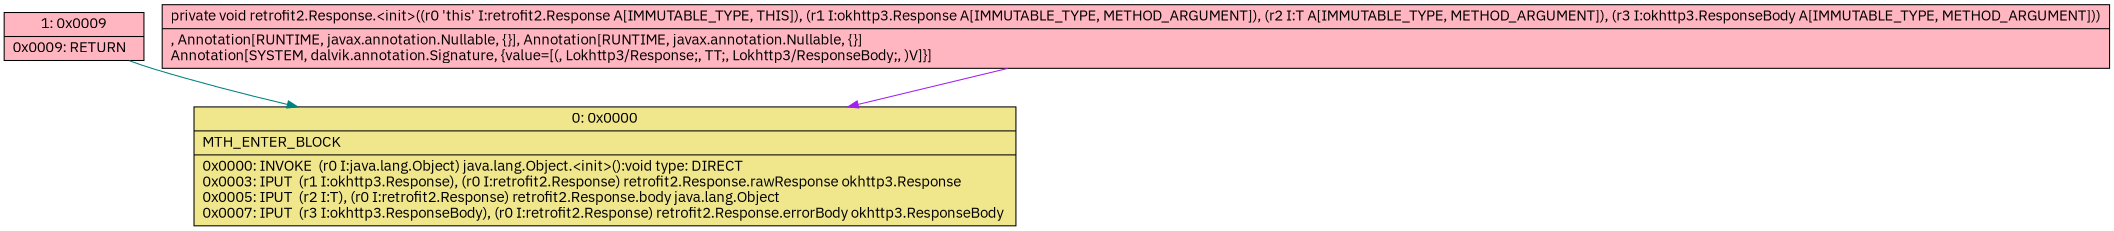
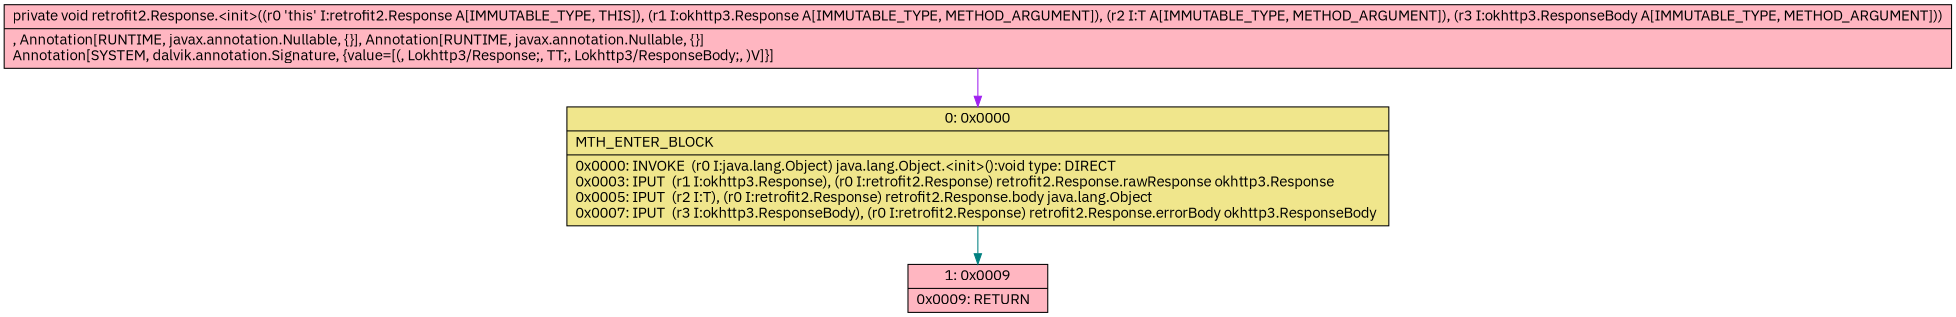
(208, 84) -> (978, 240)
